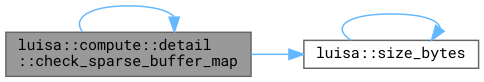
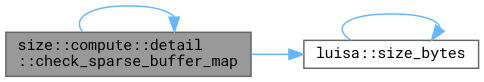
(128, 54) -> (128, 54)
